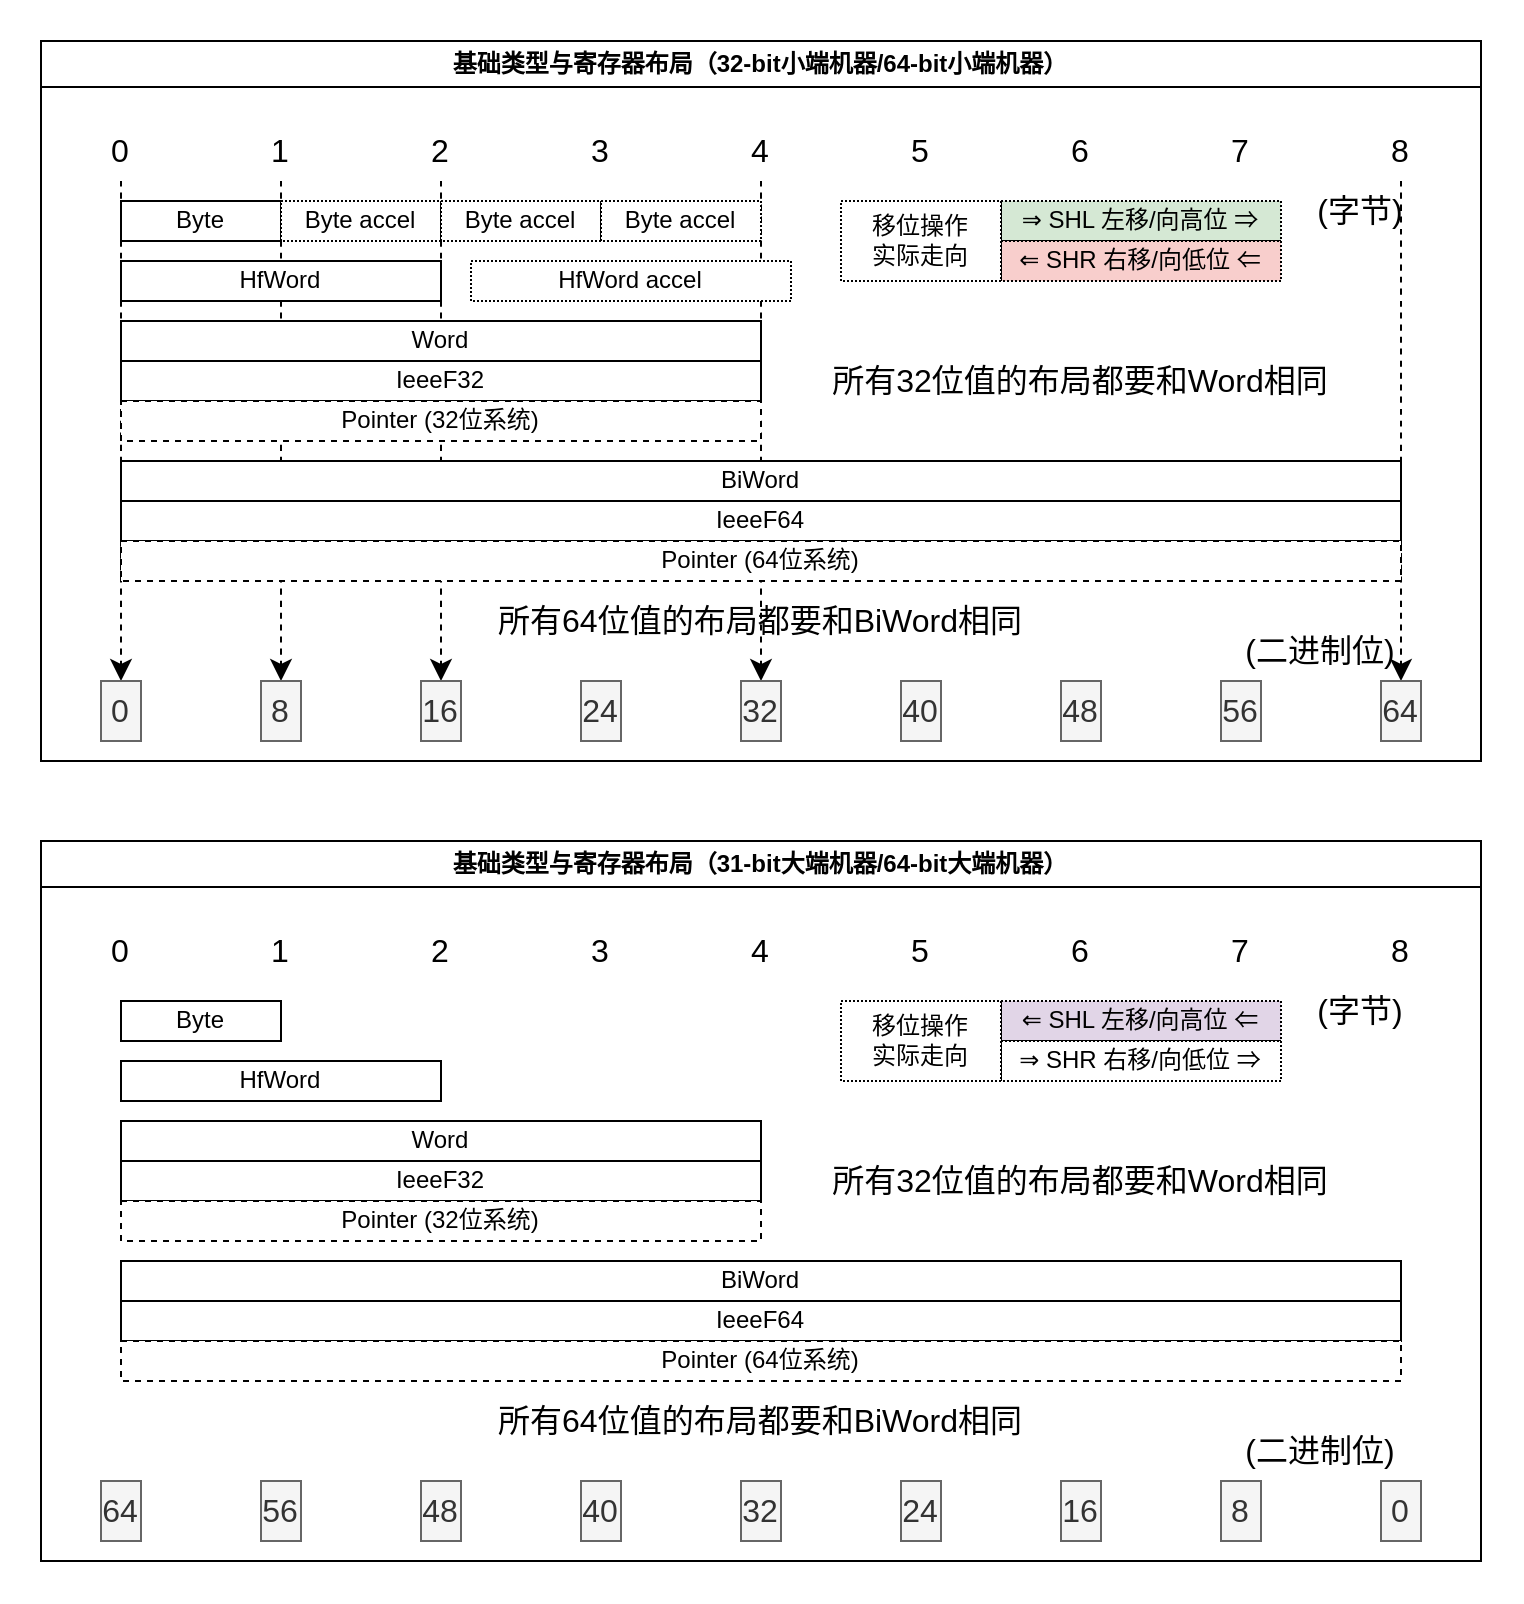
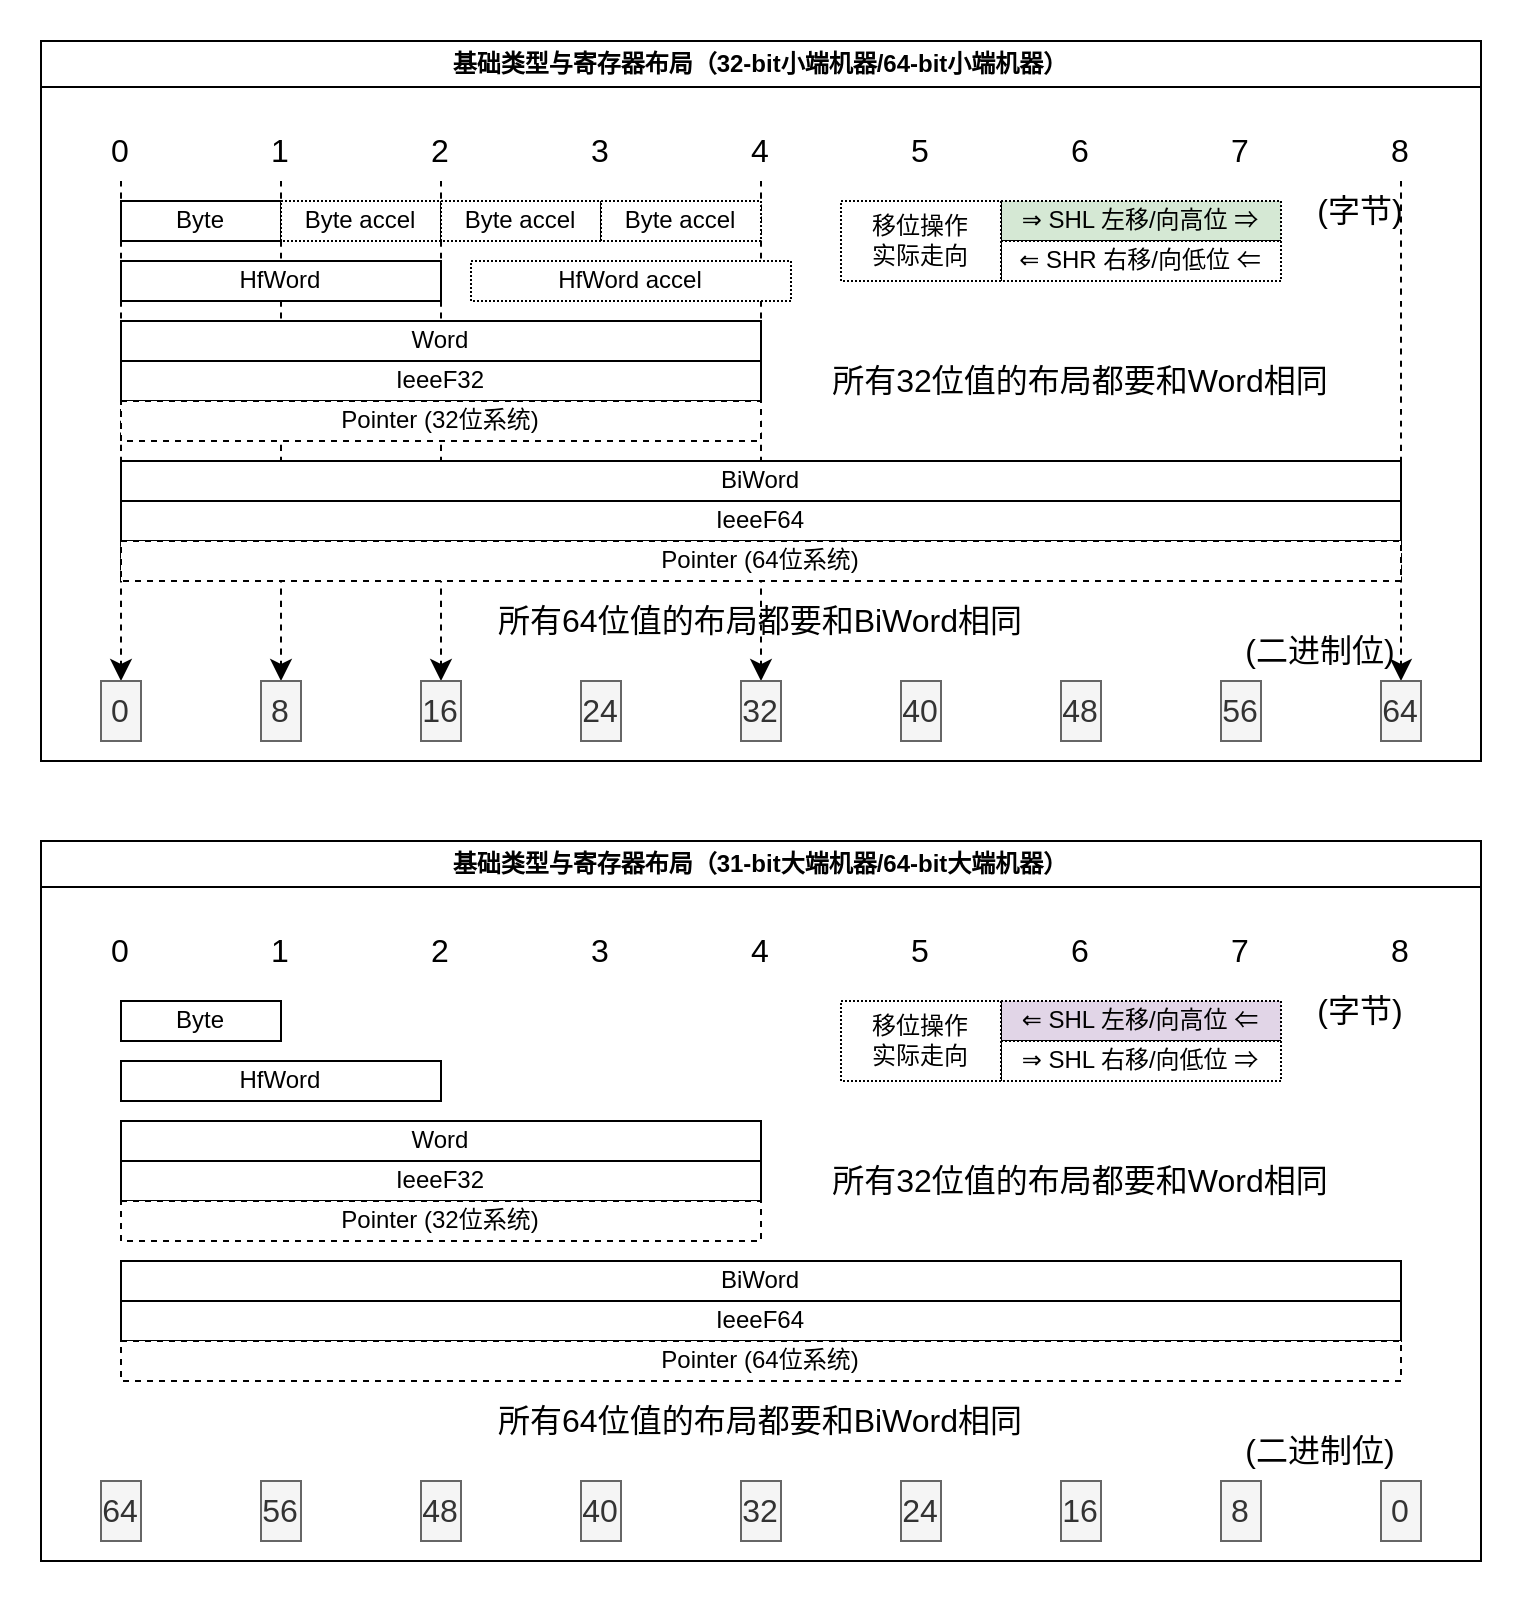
(1141, 261) -> (1141, 261)
(1141, 1061) -> (1141, 1061)
